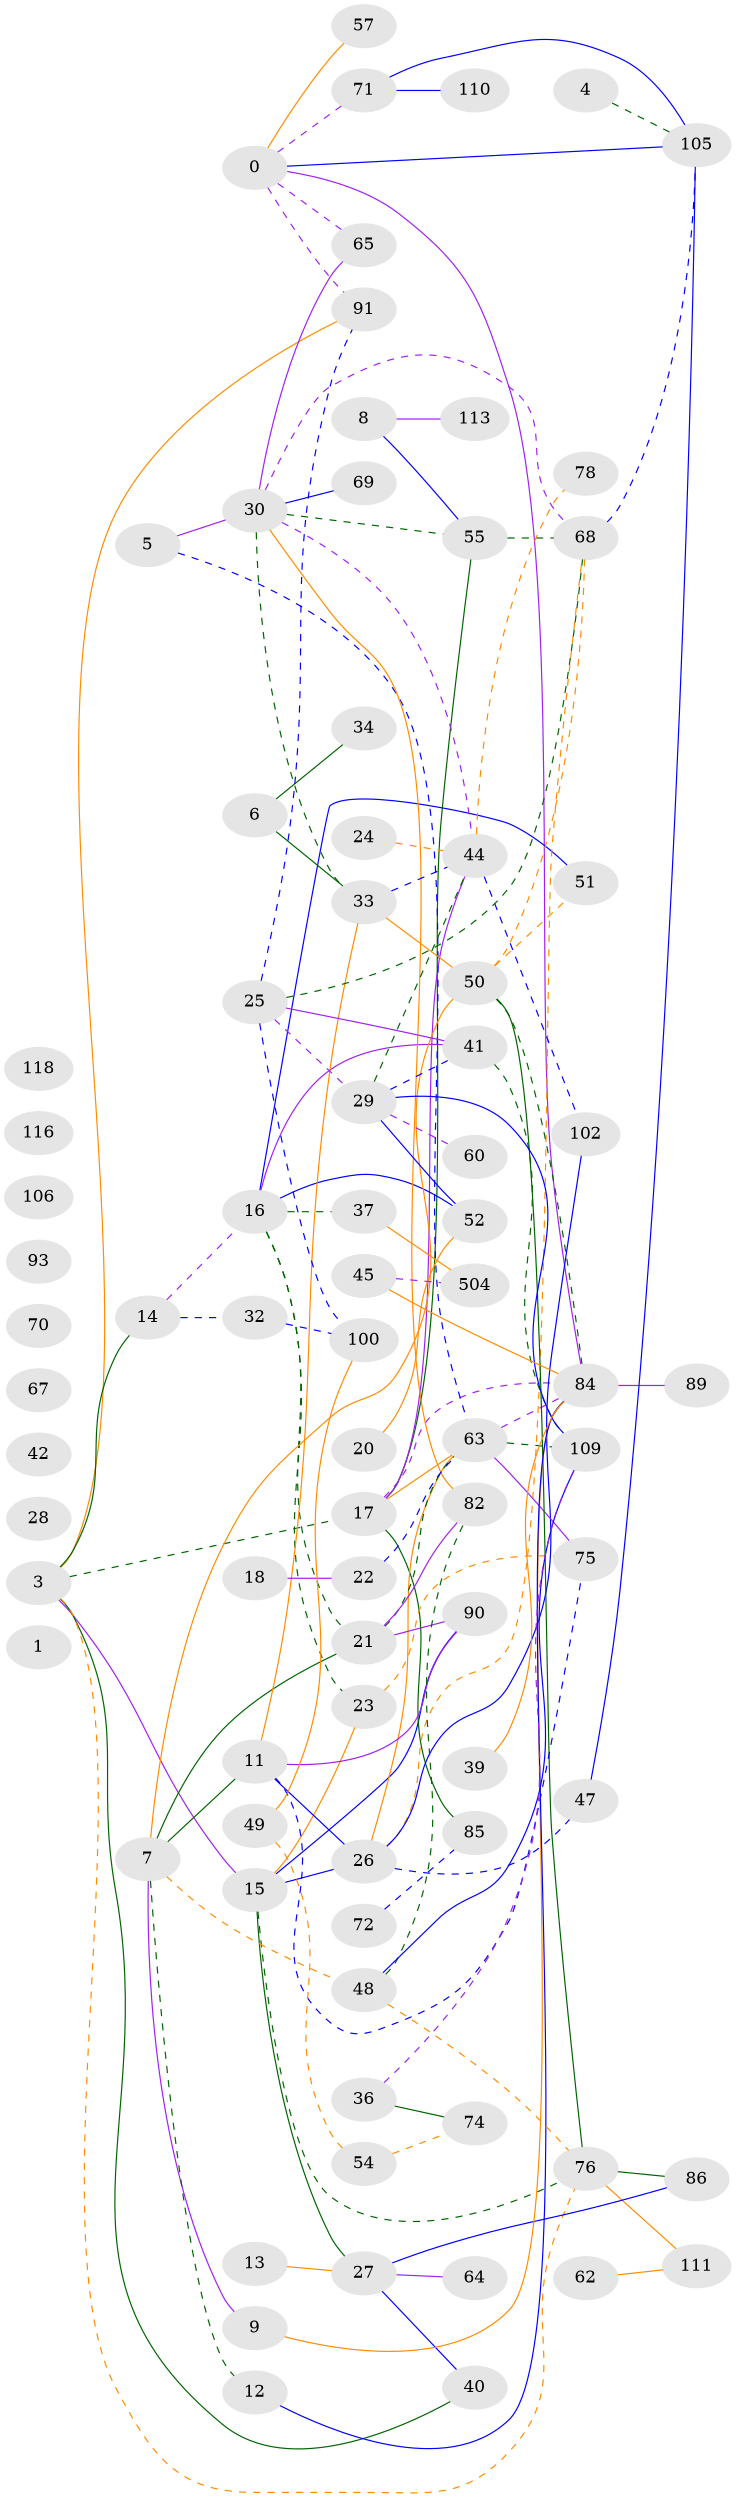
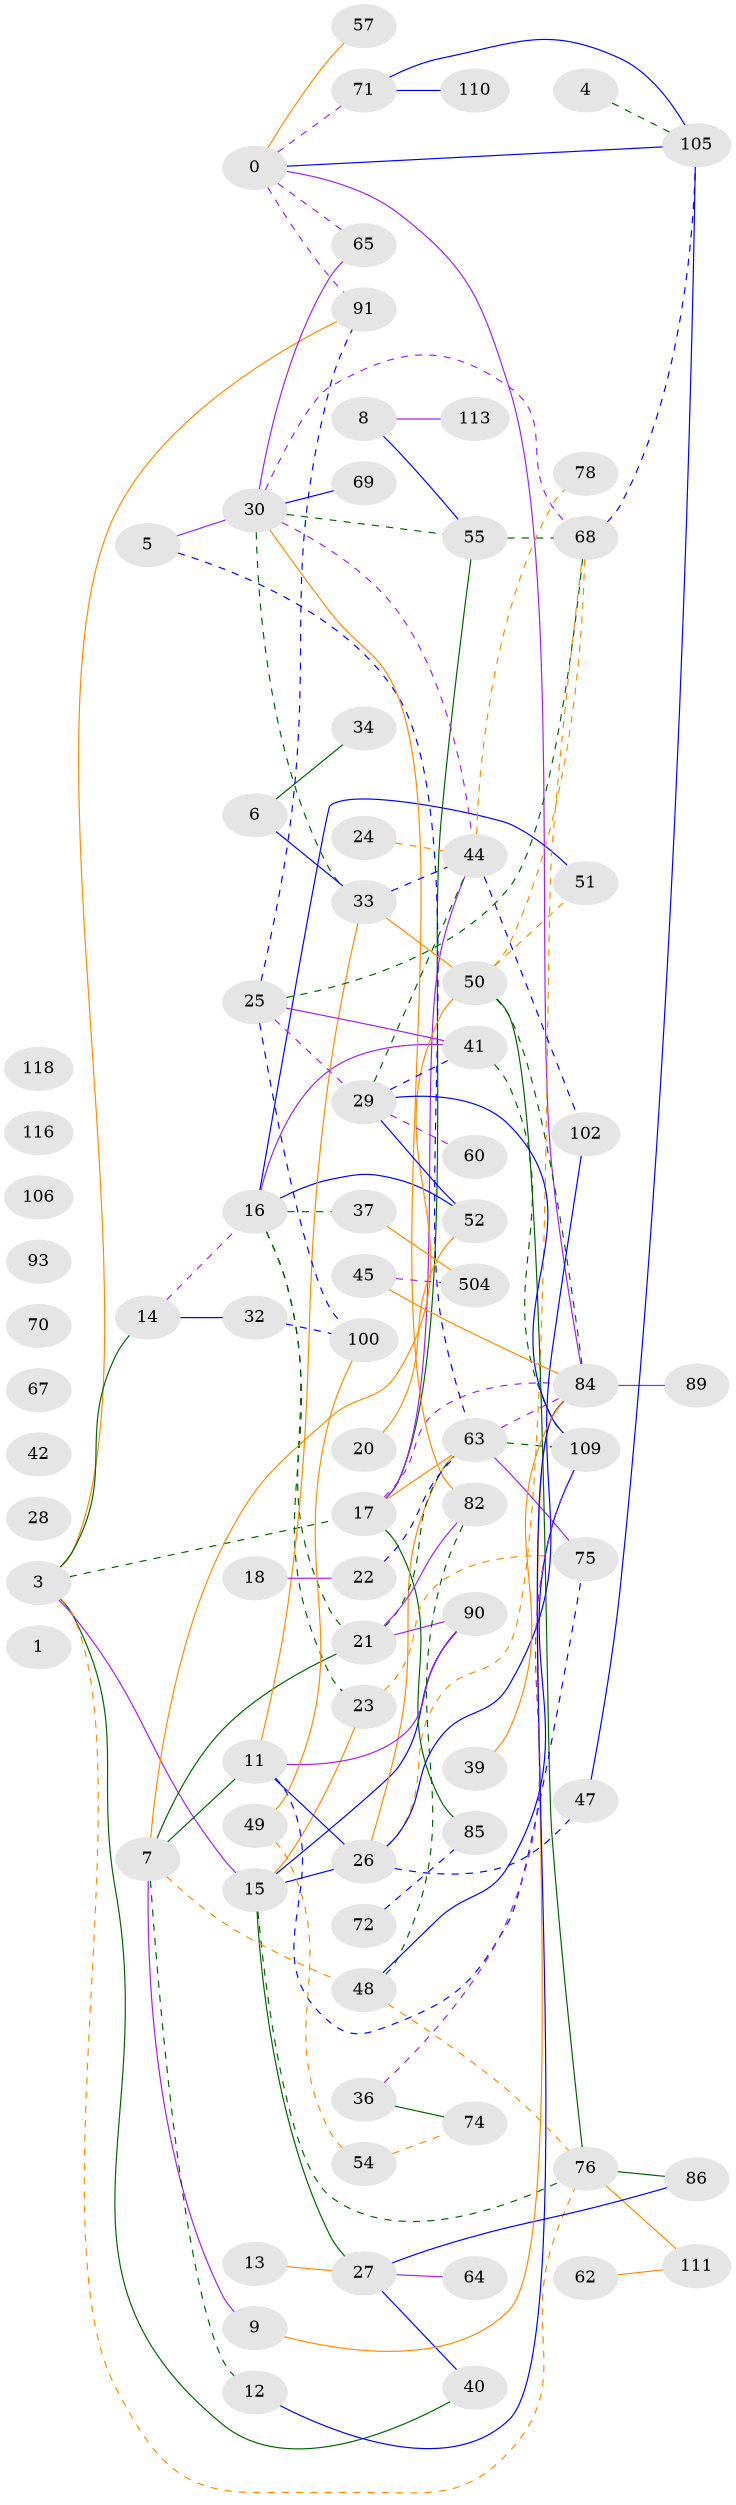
(309, 859) -> (309, 859)
(202, 1318) -> (202, 1318)
